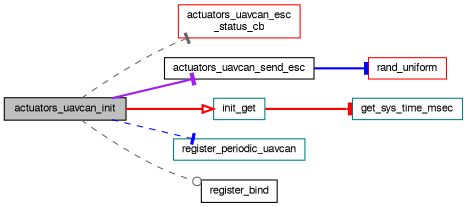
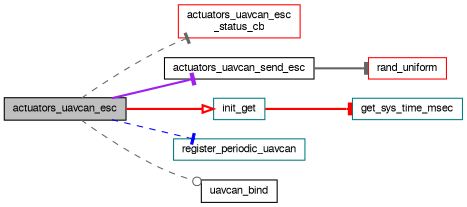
(339, 68) -> (339, 68)
(65, 109) -> (65, 109)
(239, 191) -> (239, 191)
